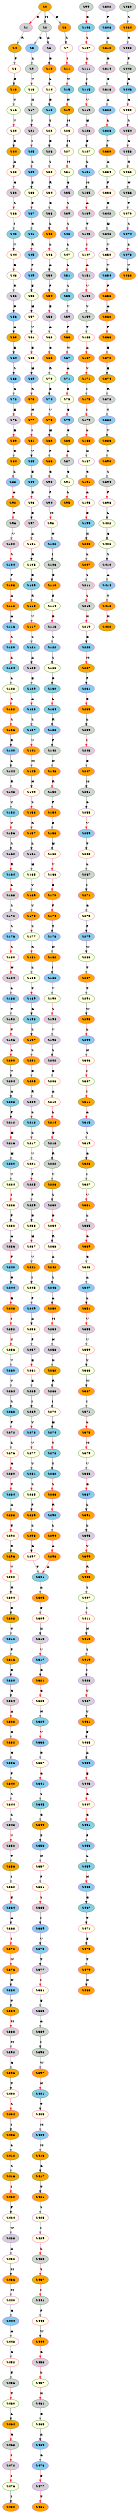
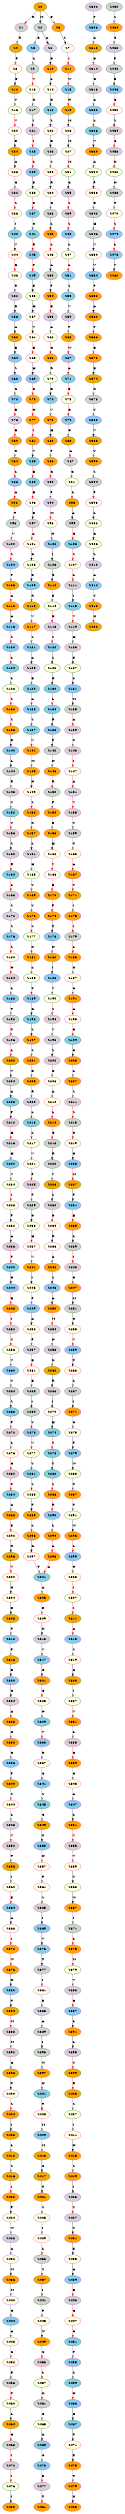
none -> (72, 512)
(52, 636) -> (52, 636)
